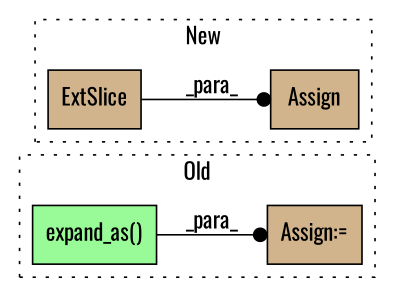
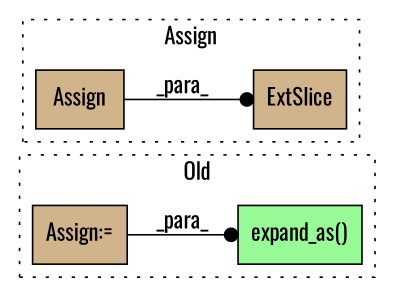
(203, 38) -> (191, 38)
(199, 99) -> (182, 99)
(205, 235) -> (176, 235)
